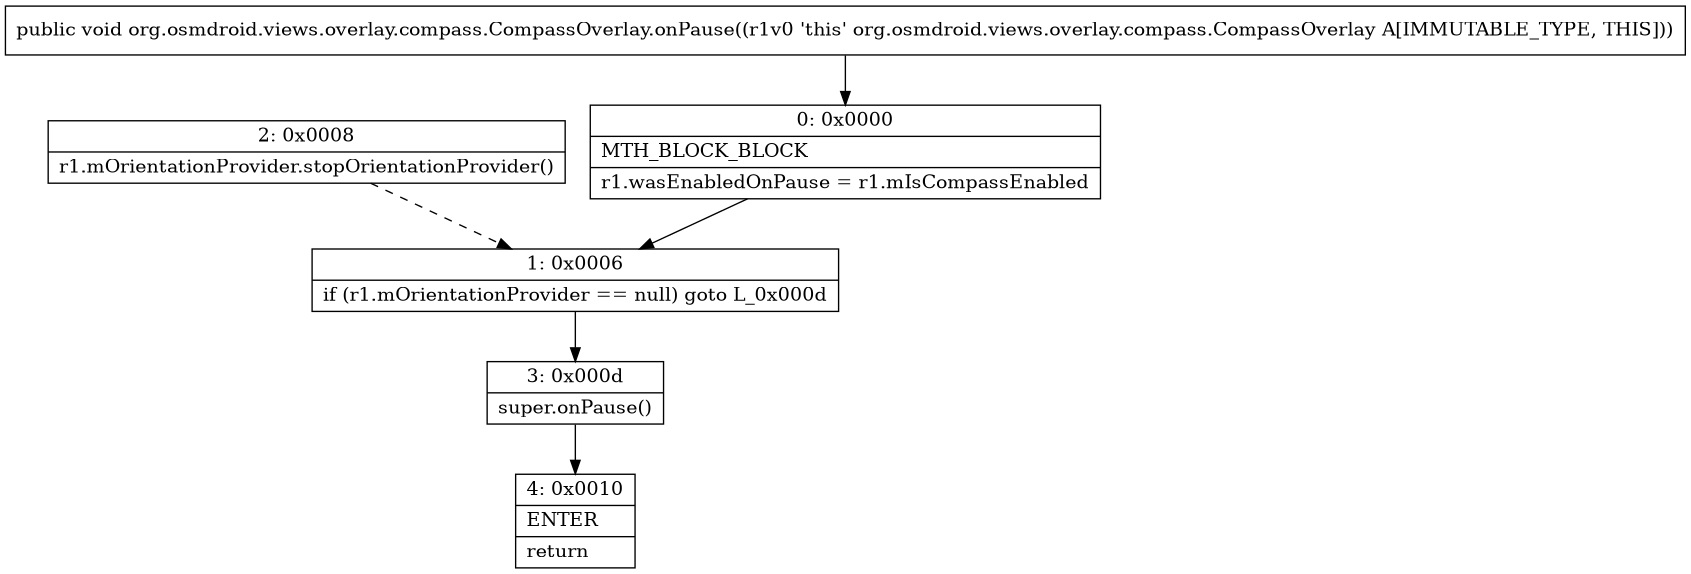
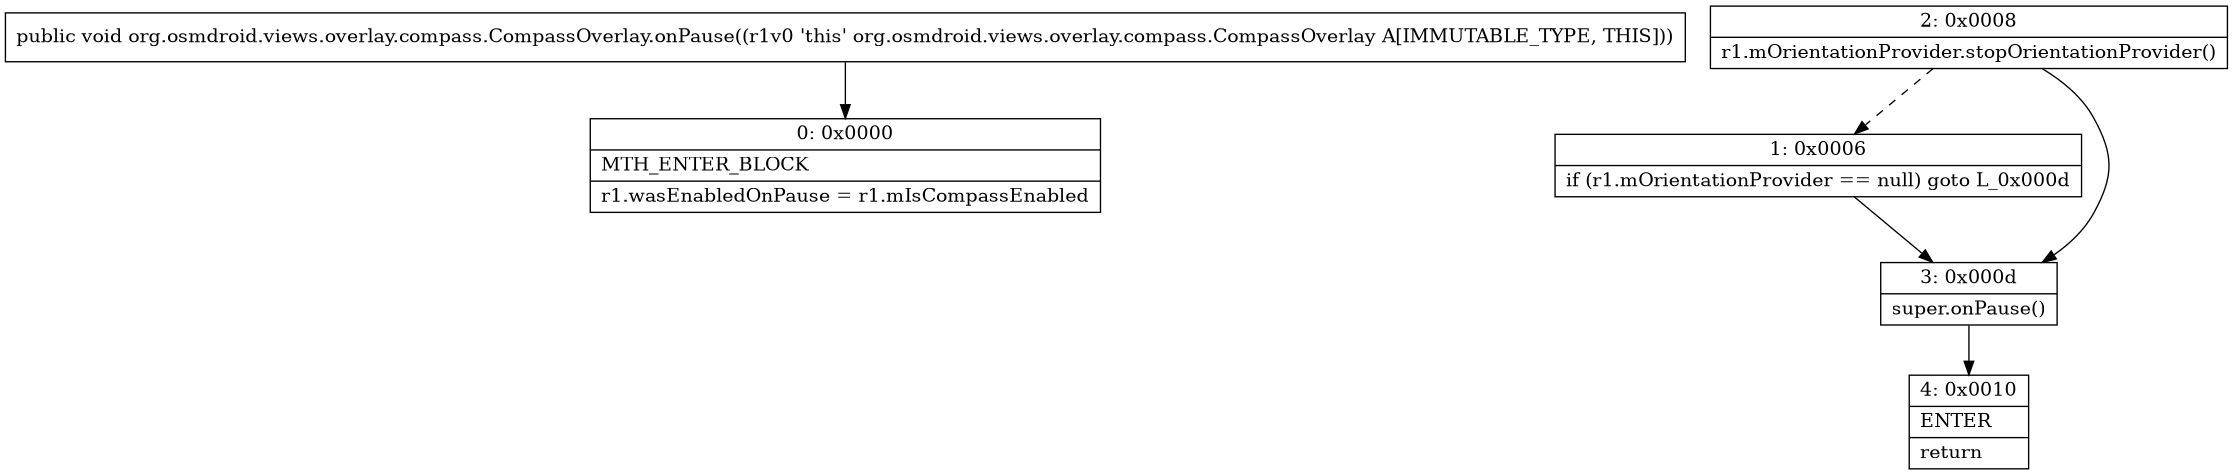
(705, 151) -> (706, 165)
none -> (2108, 159)
(700, 221) -> none
